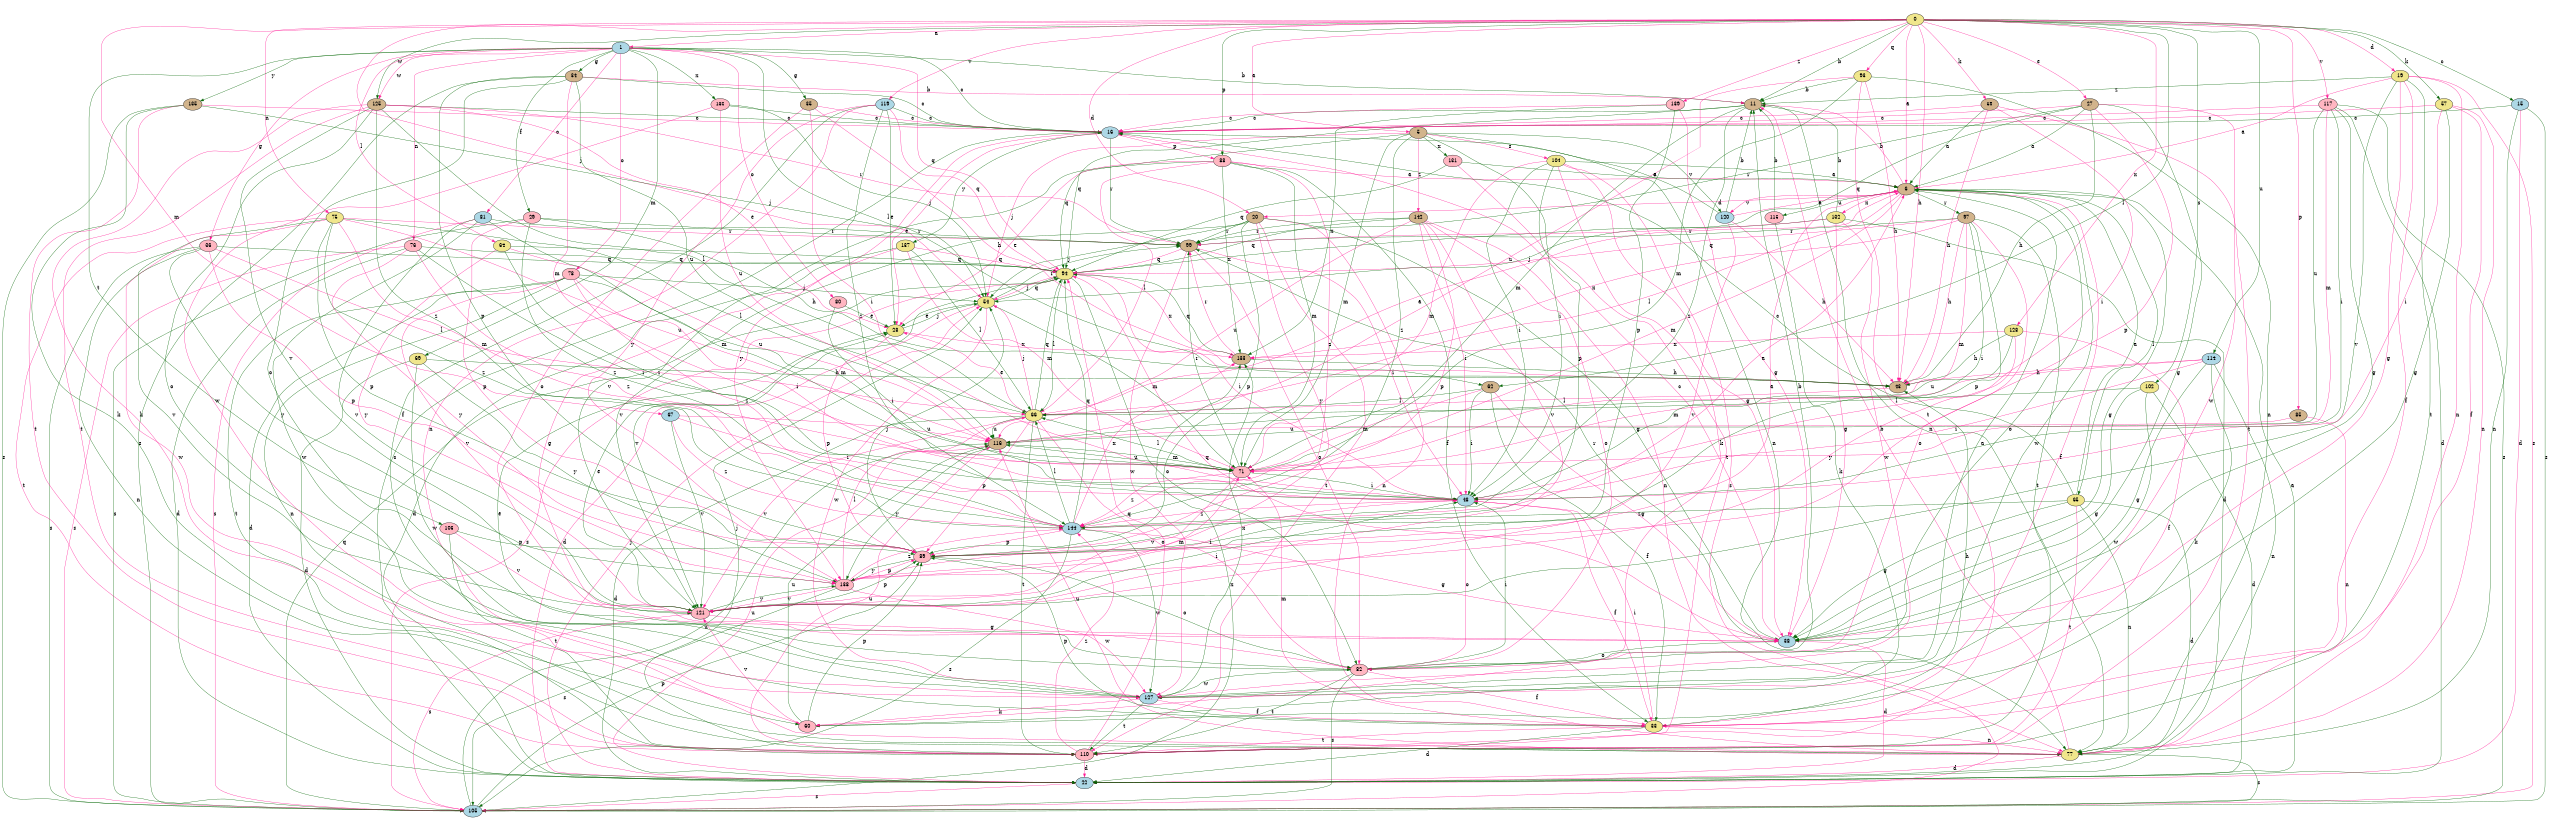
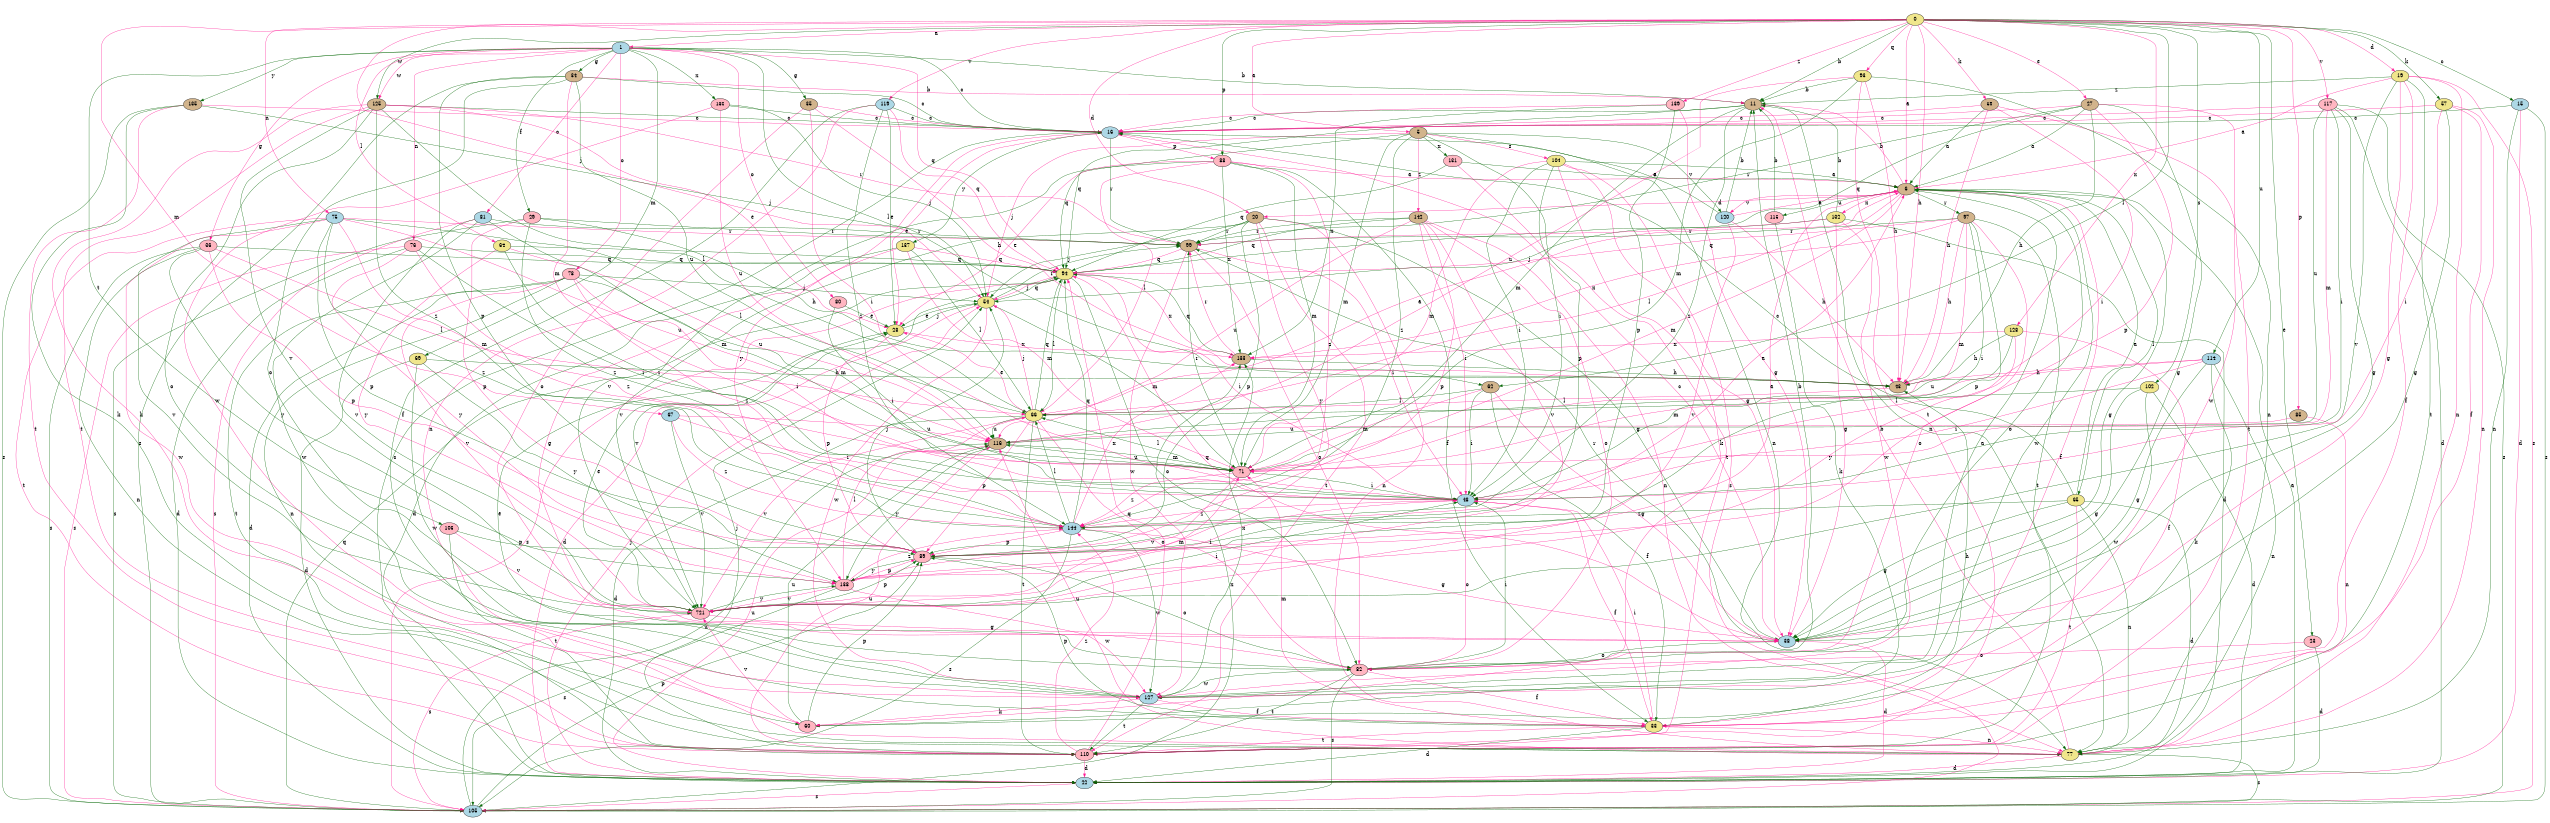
(335, 217) -> (335, 217)
(624, 351) -> none
(700, 613) -> (700, 613)
none -> (2313, 642)
